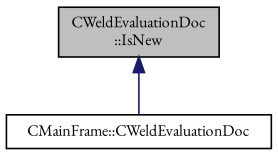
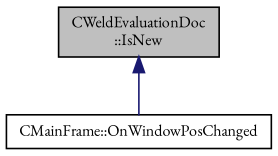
(139, 132) -> (139, 132)
